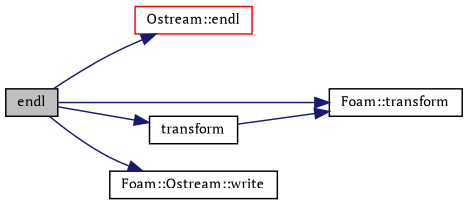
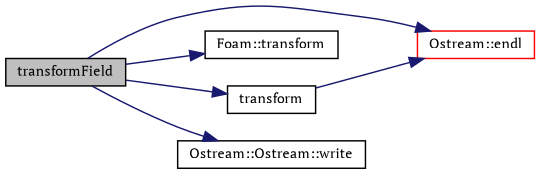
(32, 103) -> (66, 72)
(276, 119) -> (363, 75)
(194, 185) -> (272, 155)
